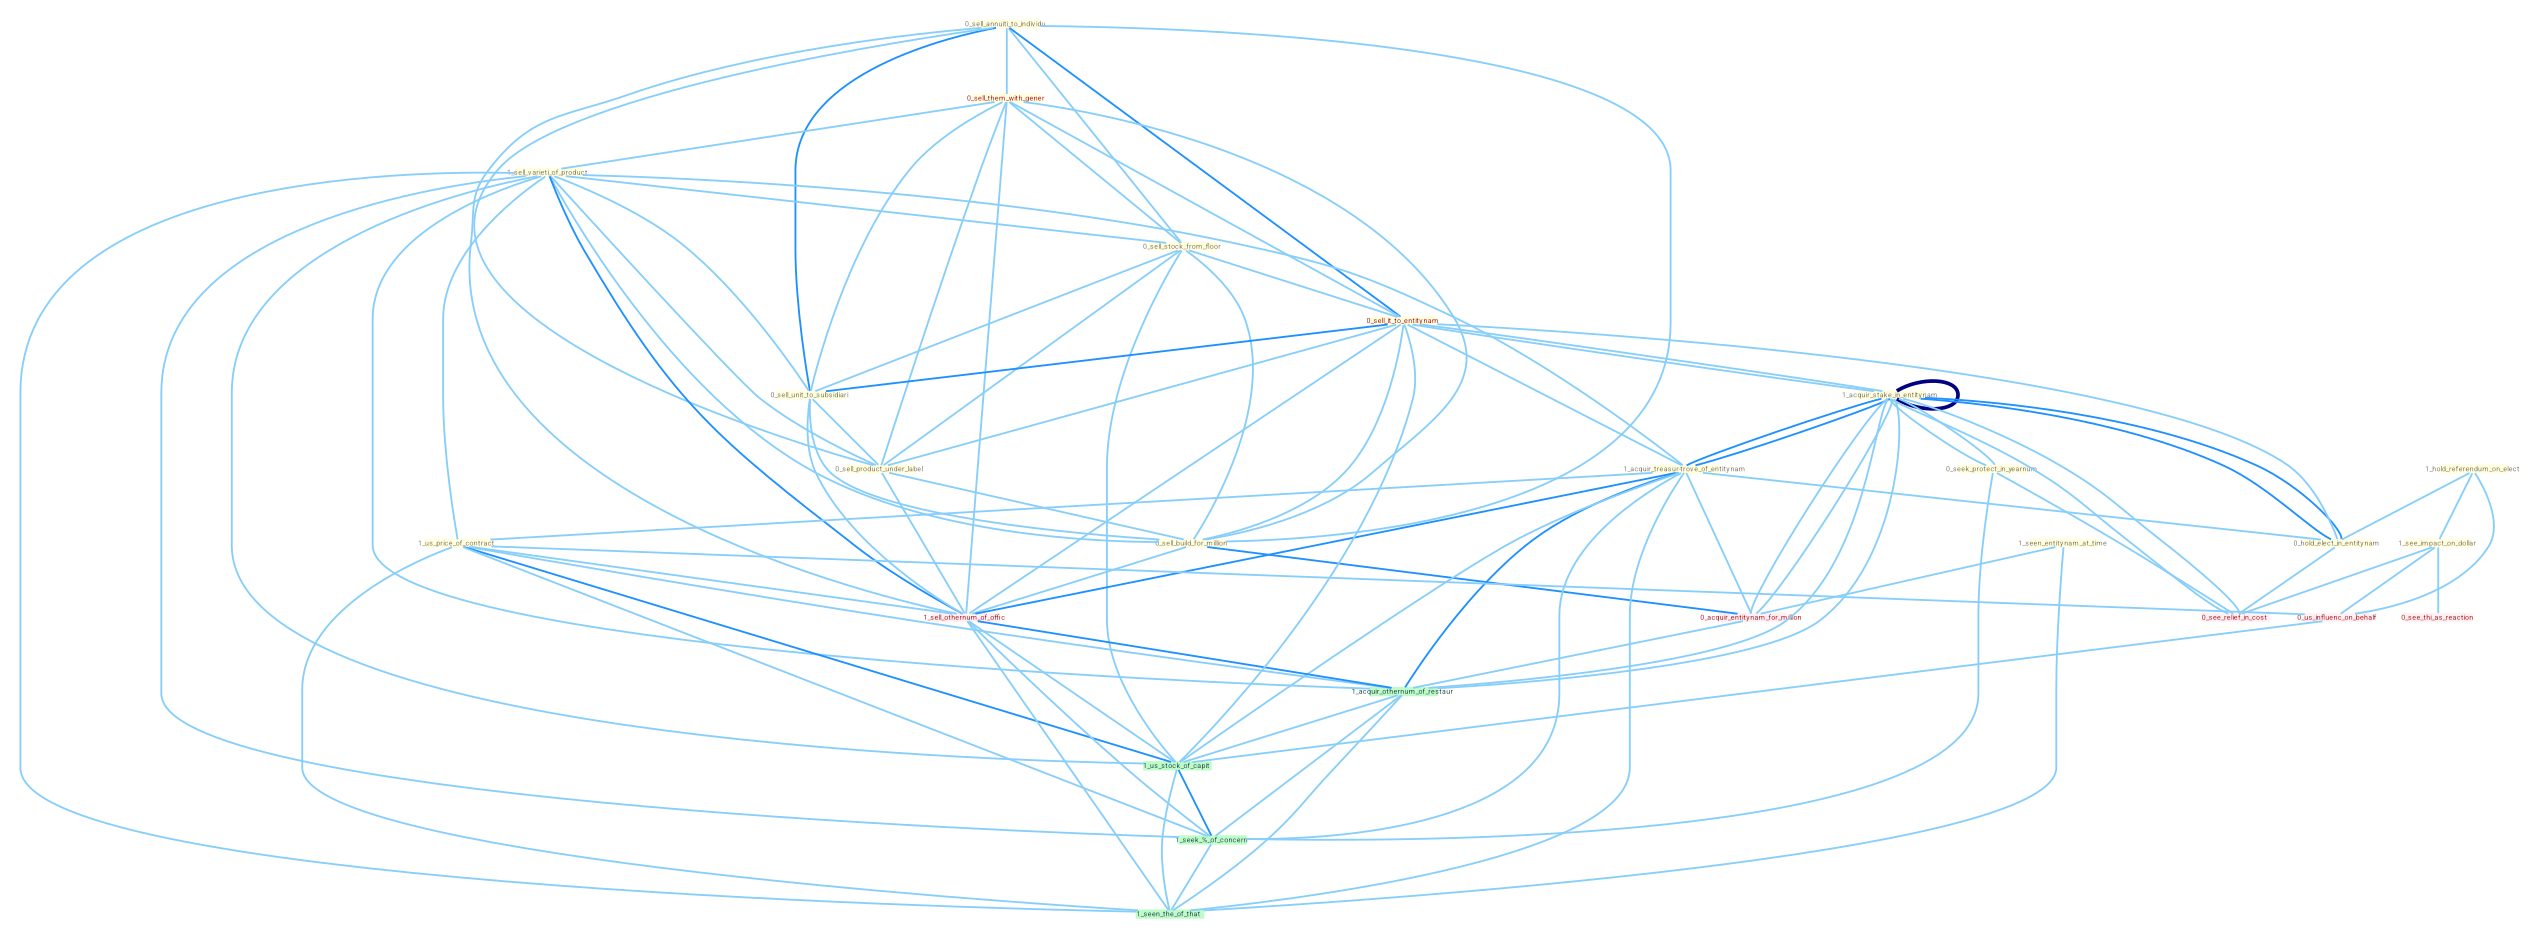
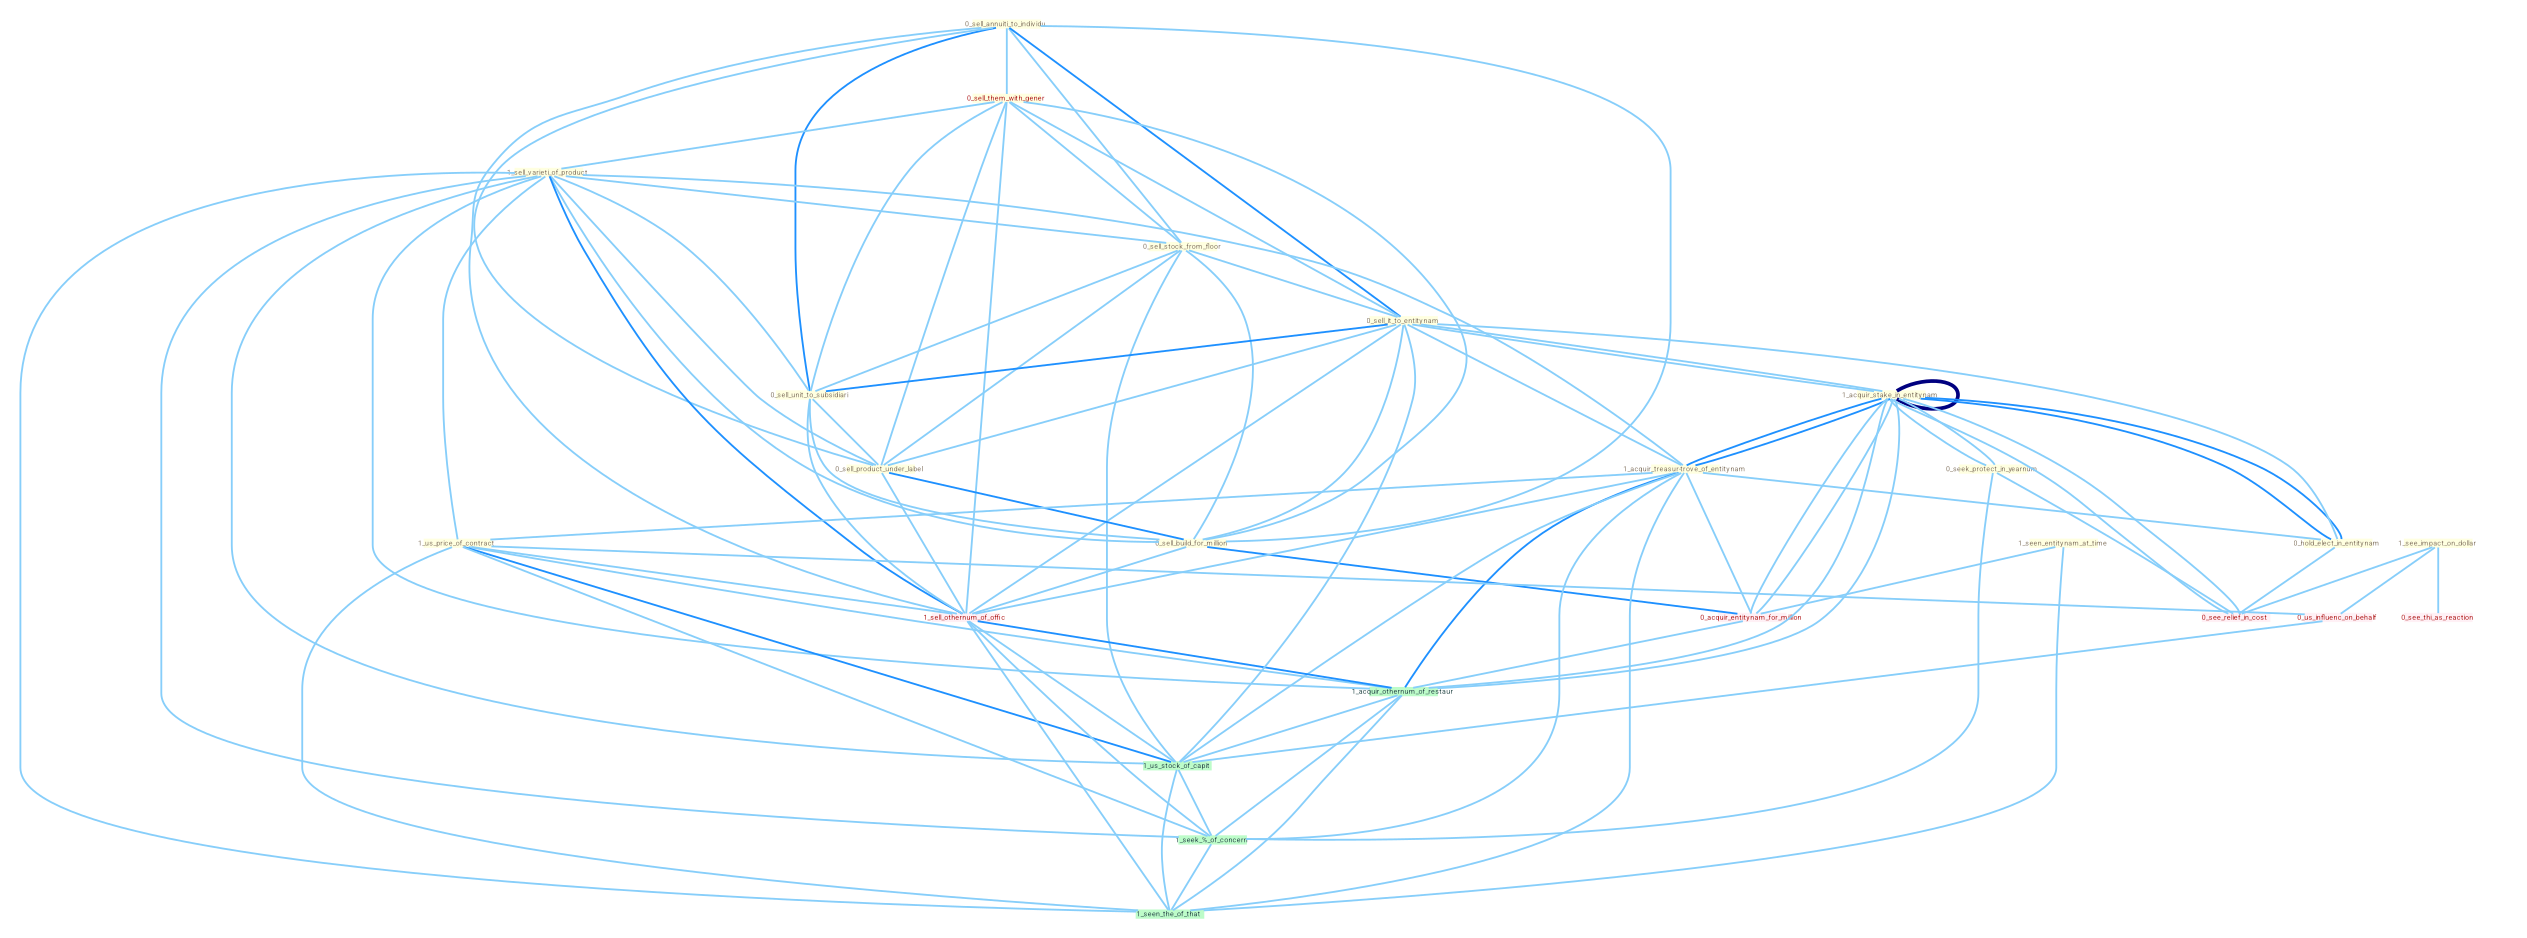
(1404, 321) -> (1404, 321)
(2473, 469) -> none
(1000, 498) -> (1000, 498)
(1326, 543) -> (1326, 543)
(1195, 803) -> (1195, 803)
